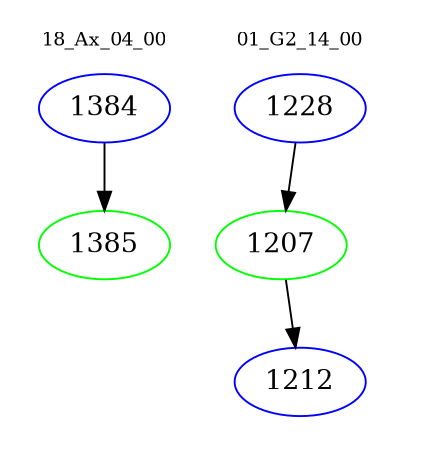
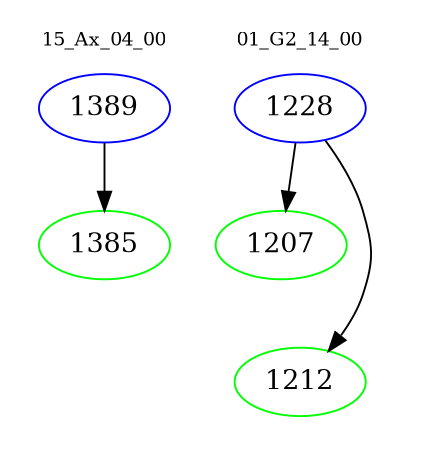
(105, 41) -> (105, 41)
(105, 108) -> (105, 108)
(289, 304) -> (369, 236)
(300, 382) -> (300, 382)
